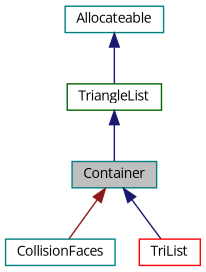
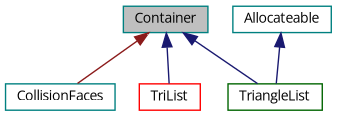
(114, 143) -> (226, 62)
